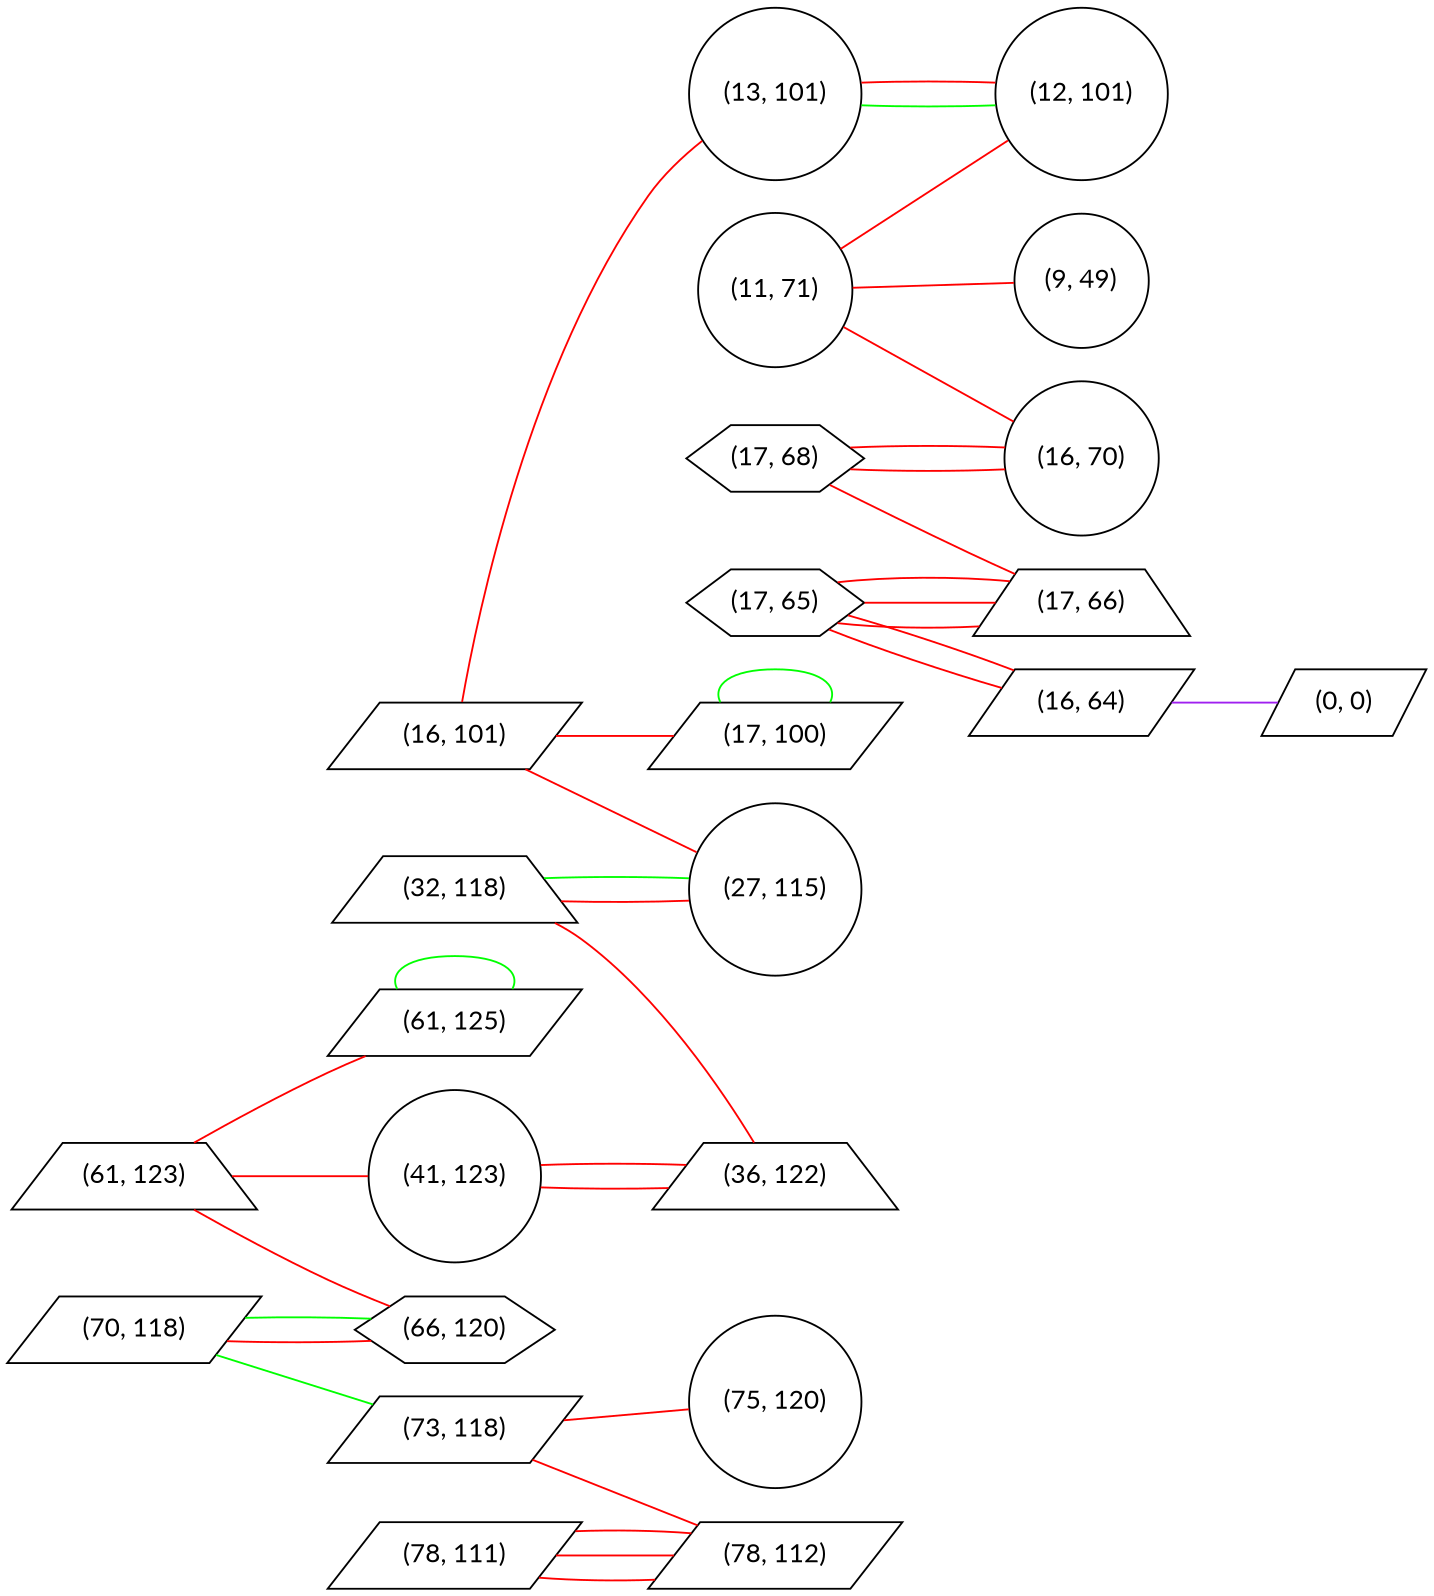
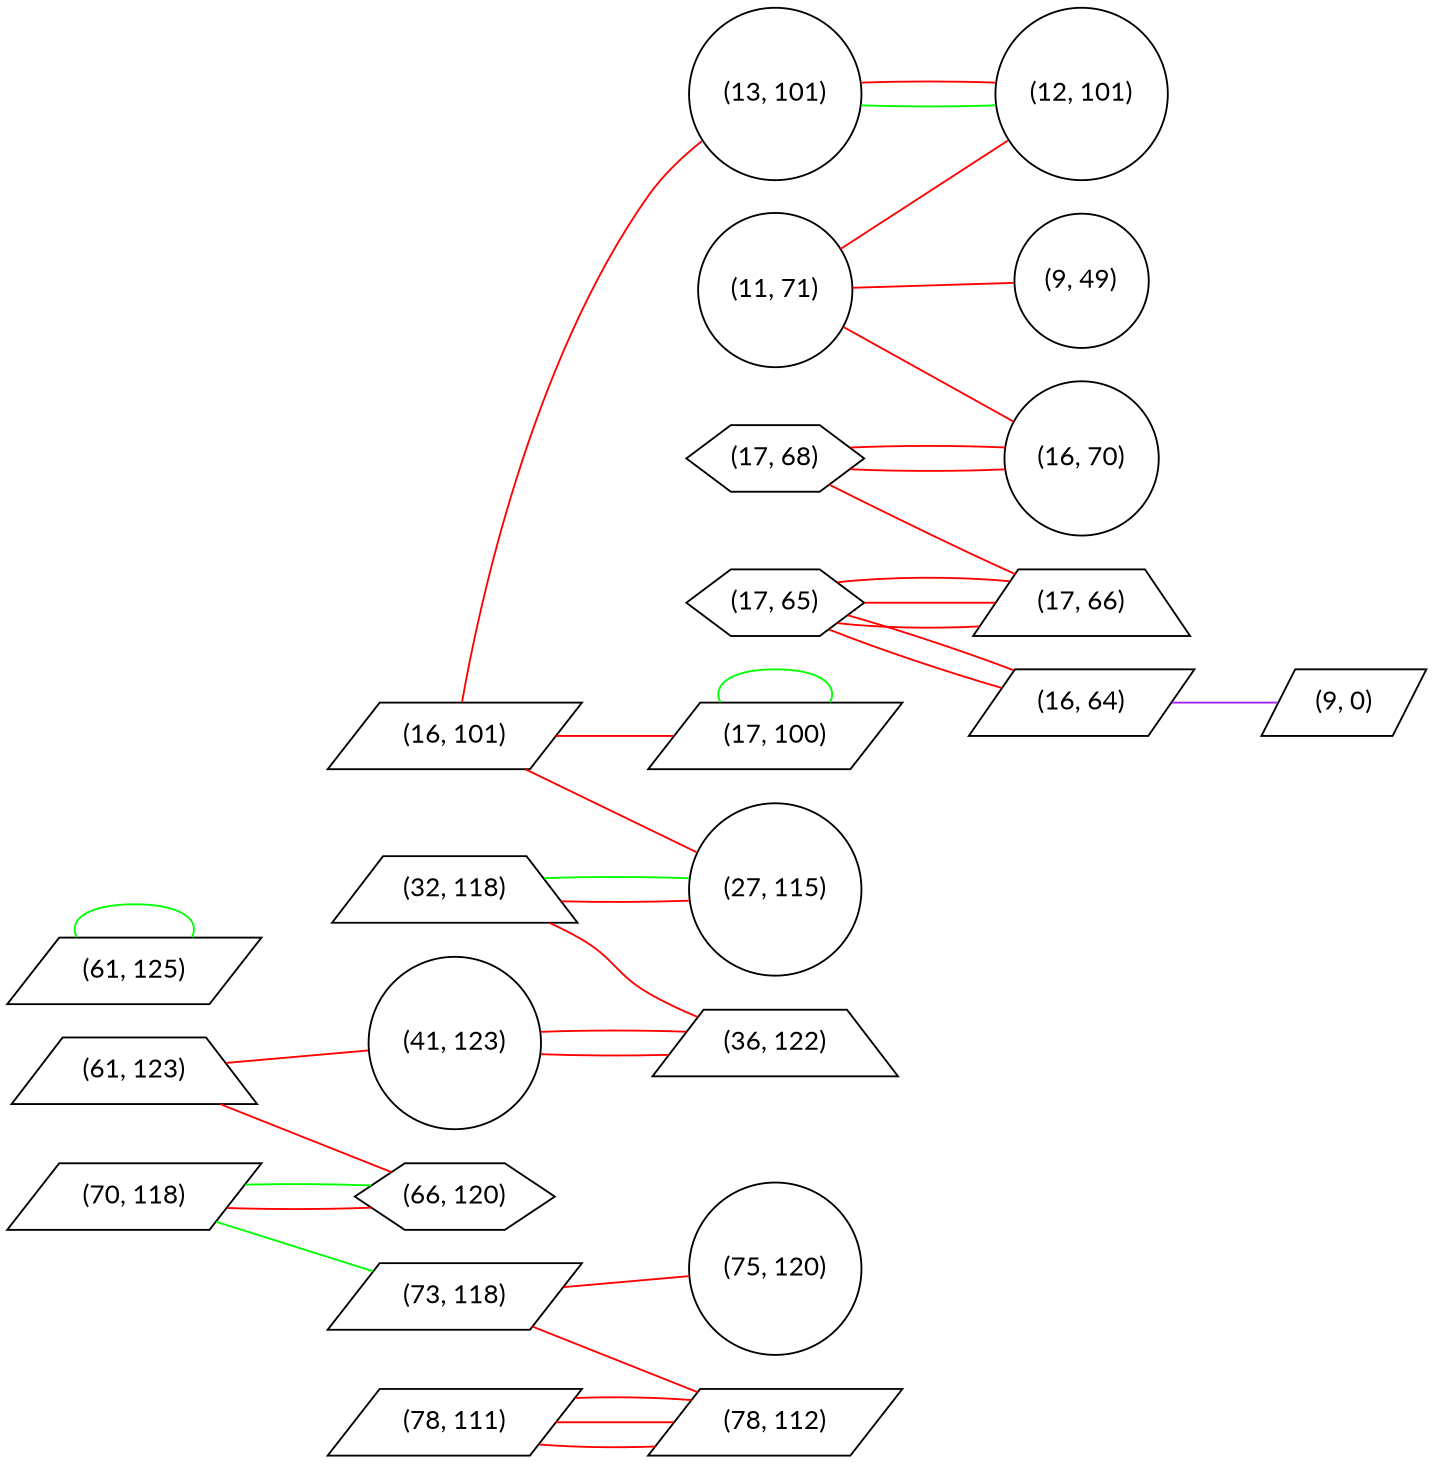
(1344, 703) -> (1344, 703)
(279, 1097) -> none
